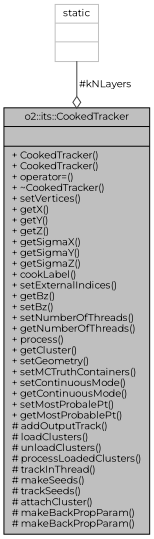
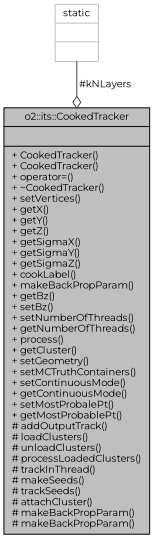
(64, 286) -> (73, 286)
